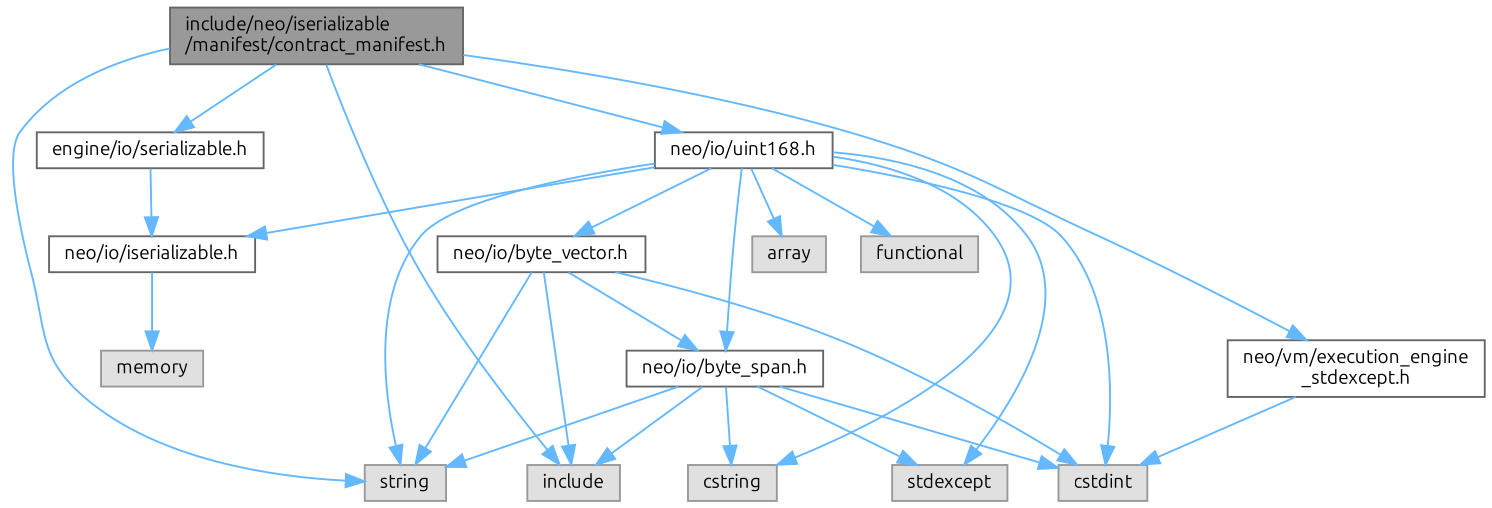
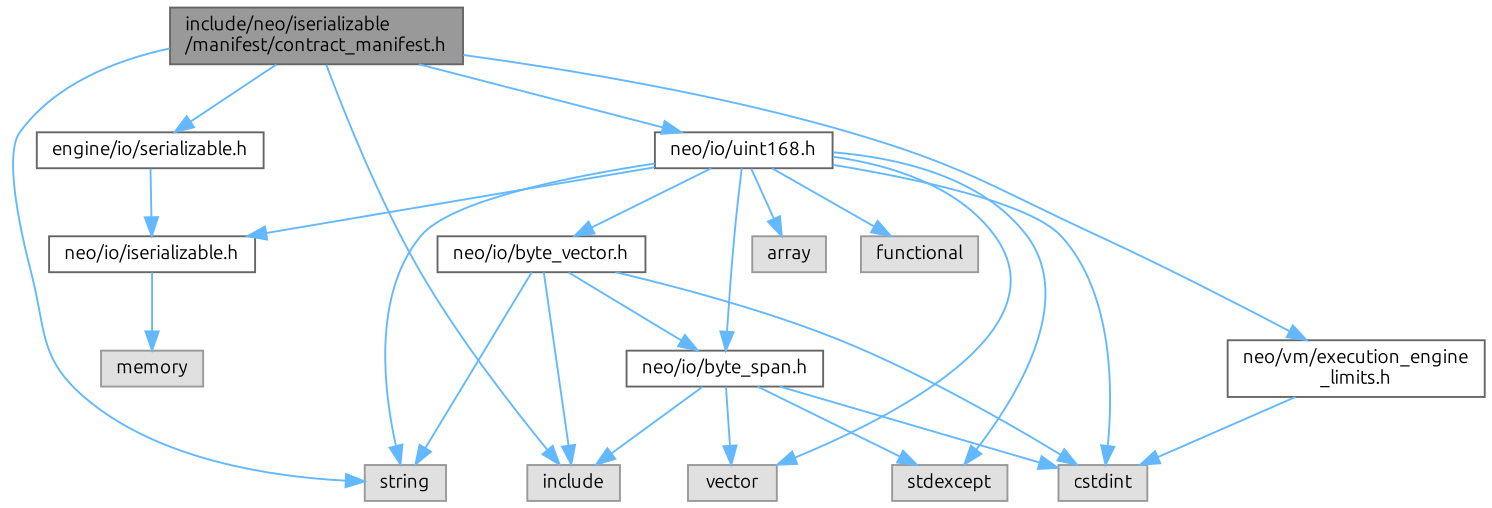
(1356, 369) -> (1356, 369)
(577, 422) -> none
(732, 483) -> (732, 483)
